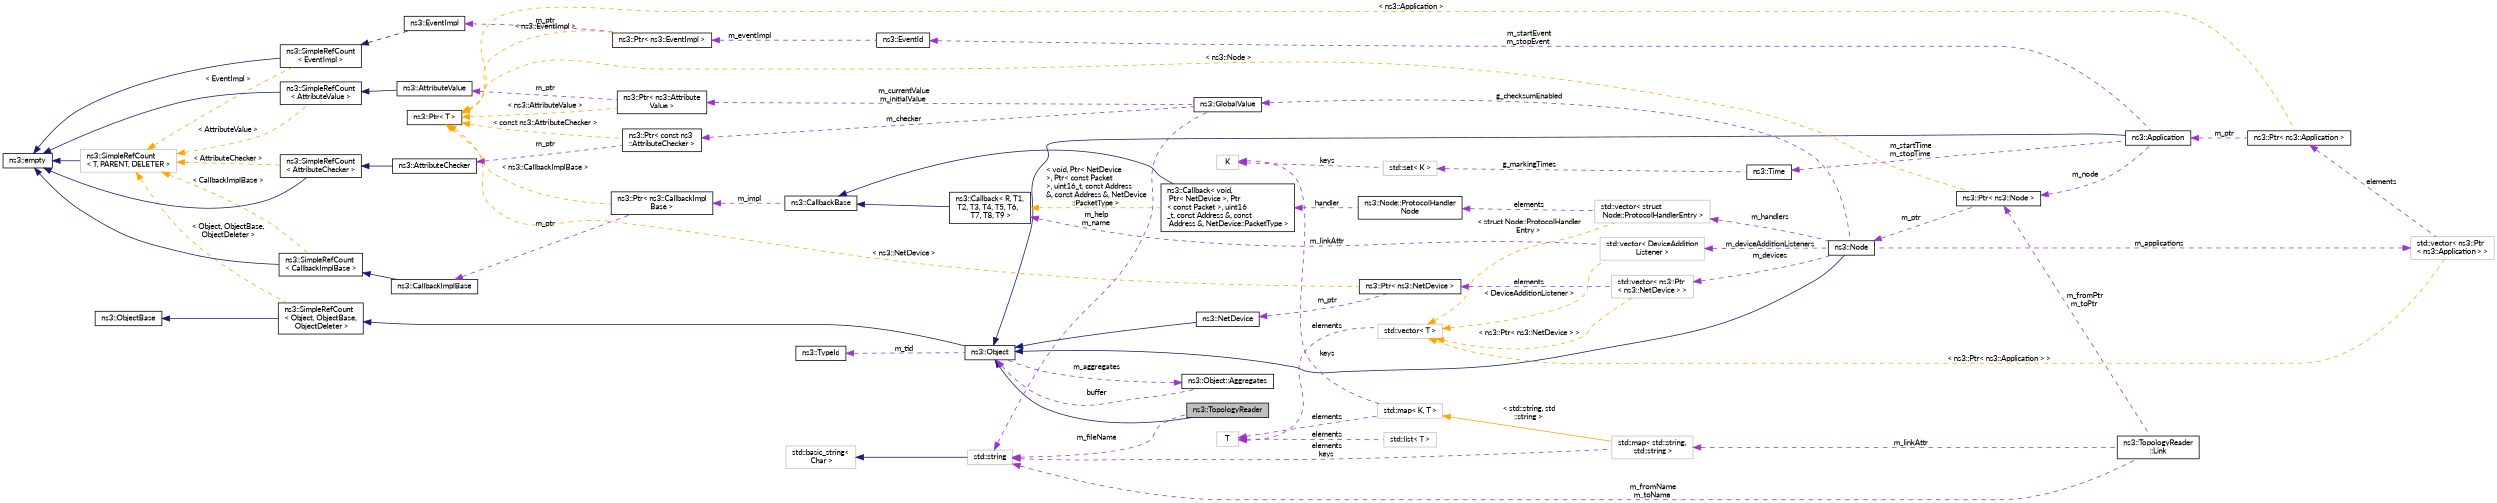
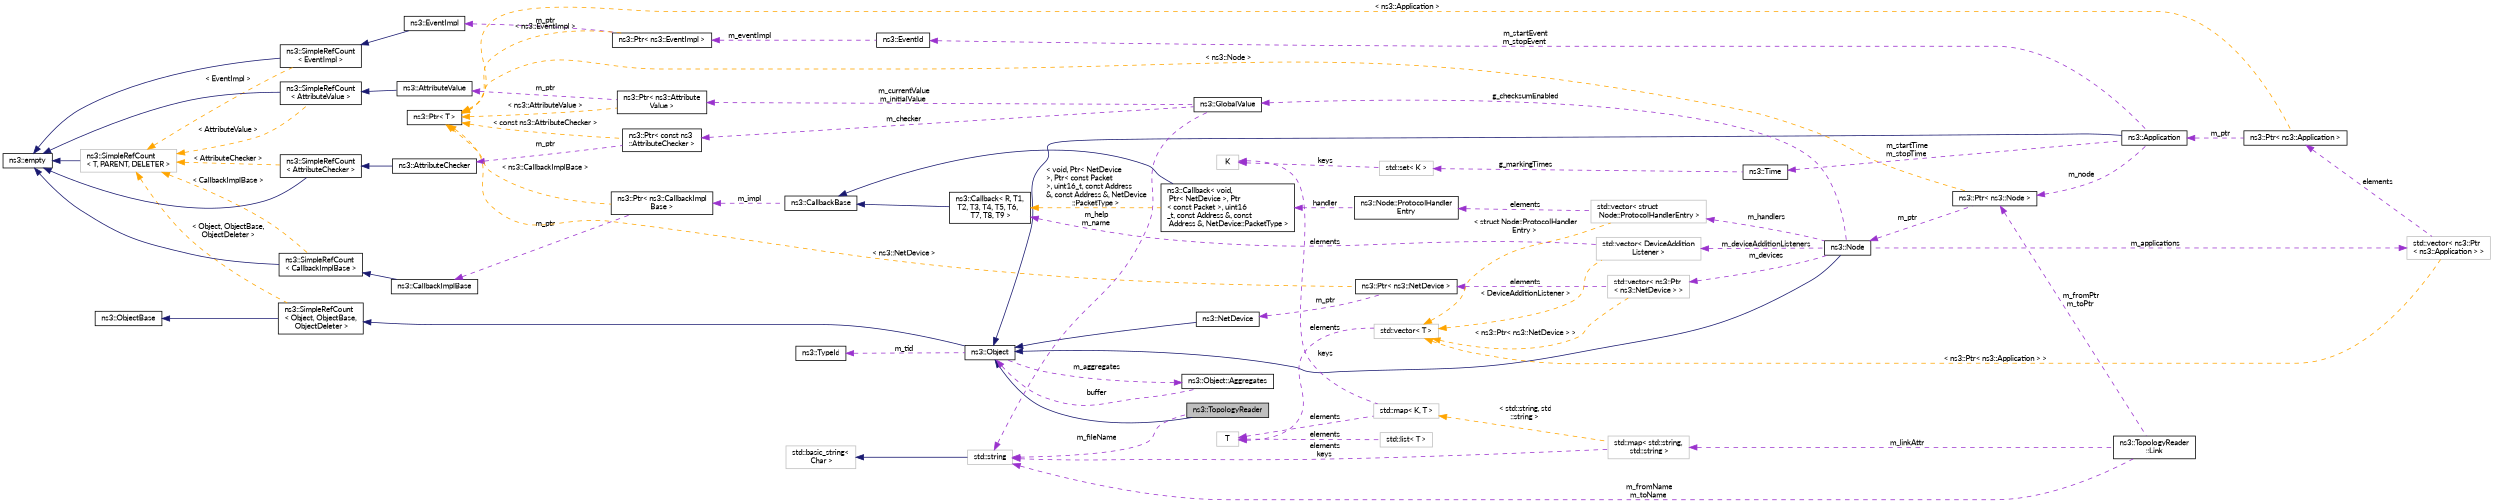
(388, 37) -> (388, 37)
(1410, 208) -> (1406, 208)
(1326, 242) -> (1324, 242)
(1531, 429) -> (1527, 429)
